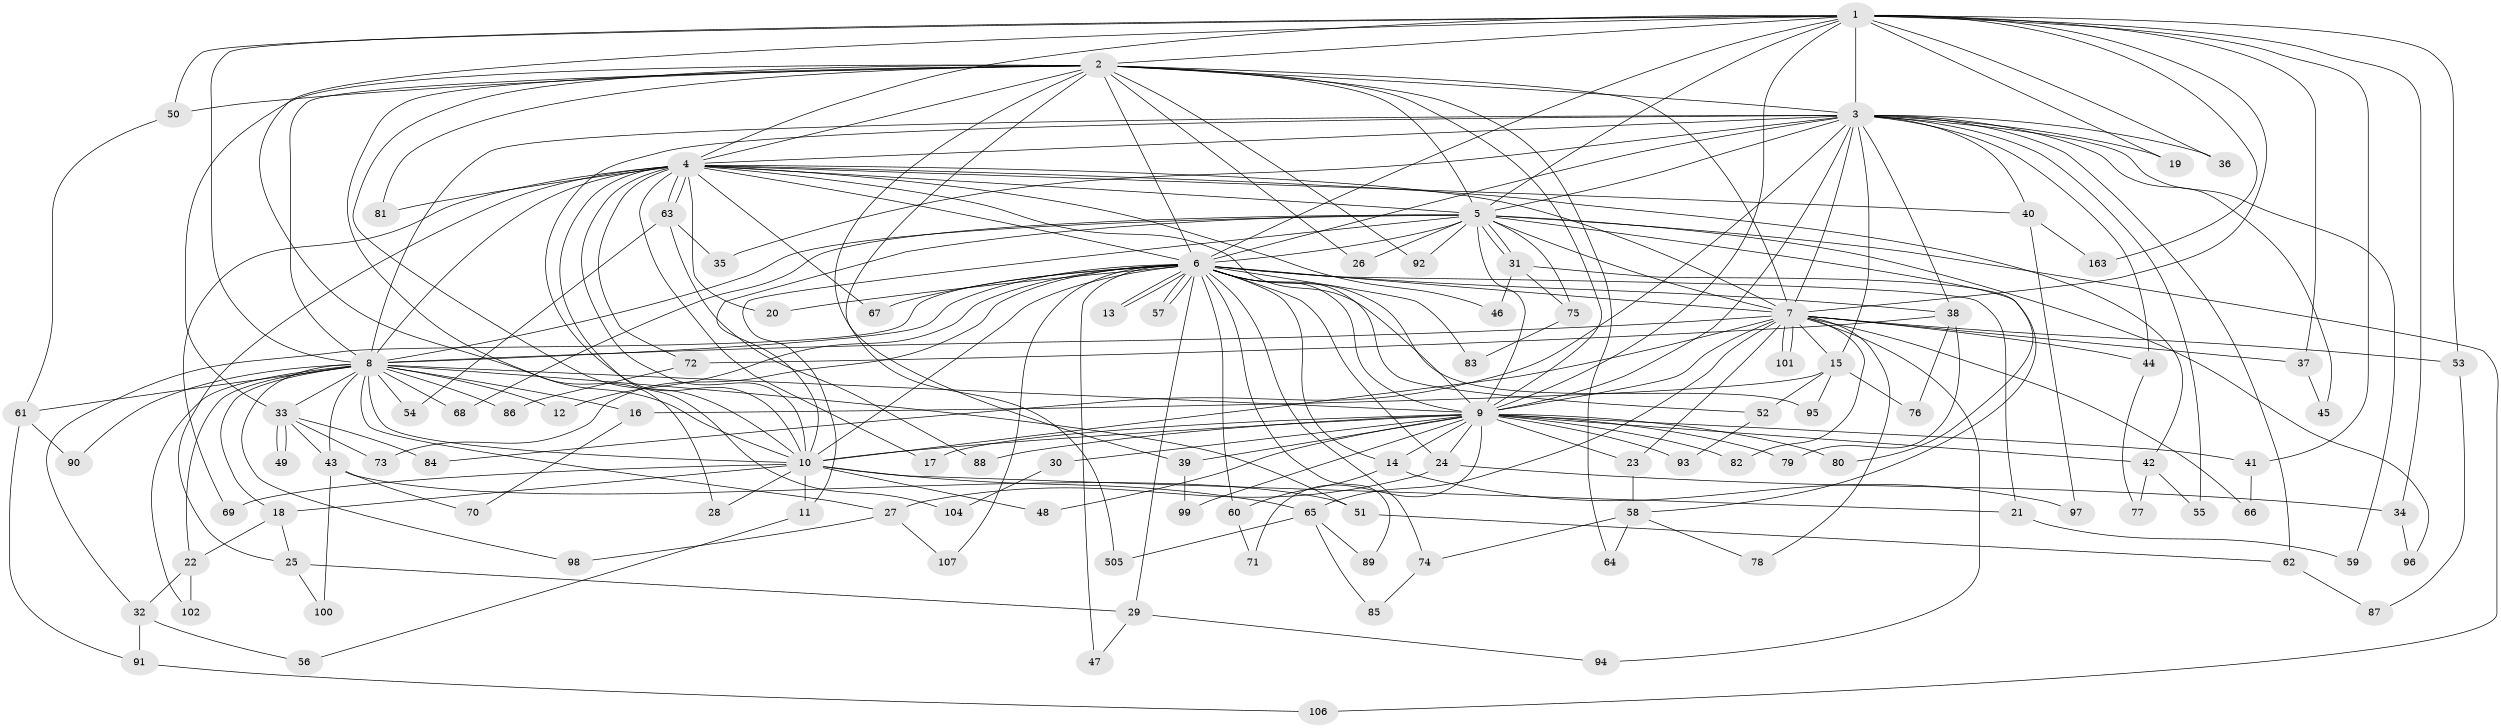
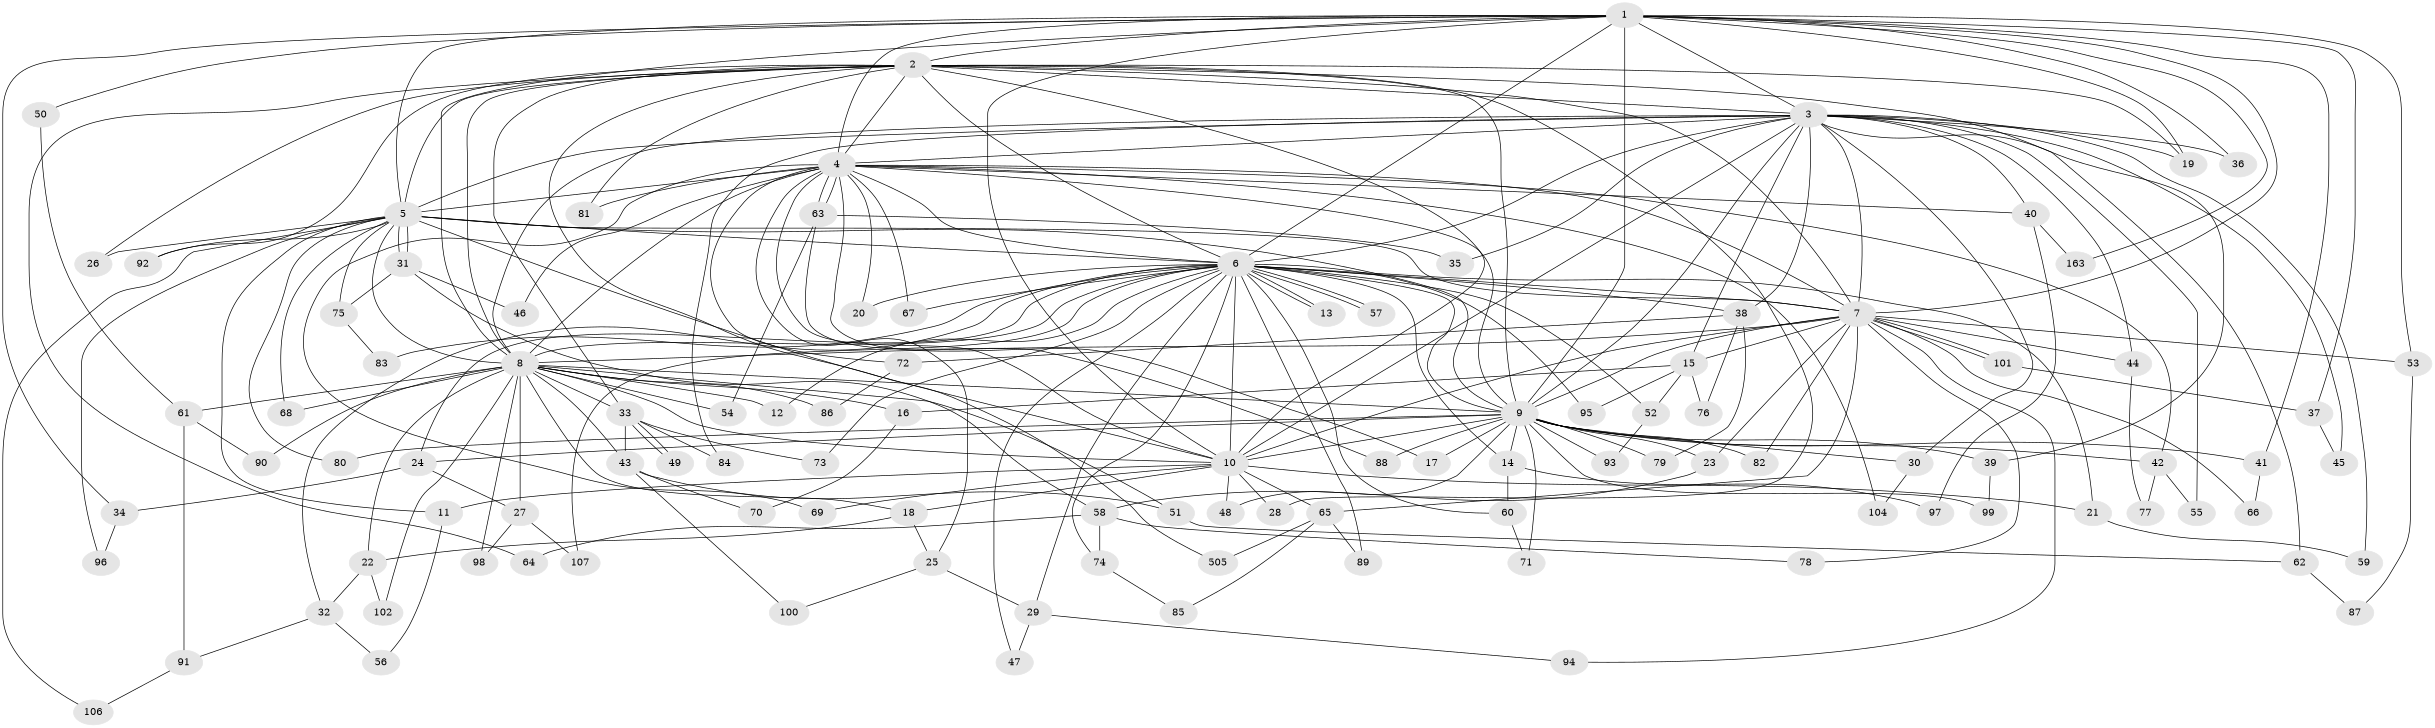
(635, 77) -> (1565, 69)
none -> (1992, 283)
(2059, 340) -> (2159, 389)
